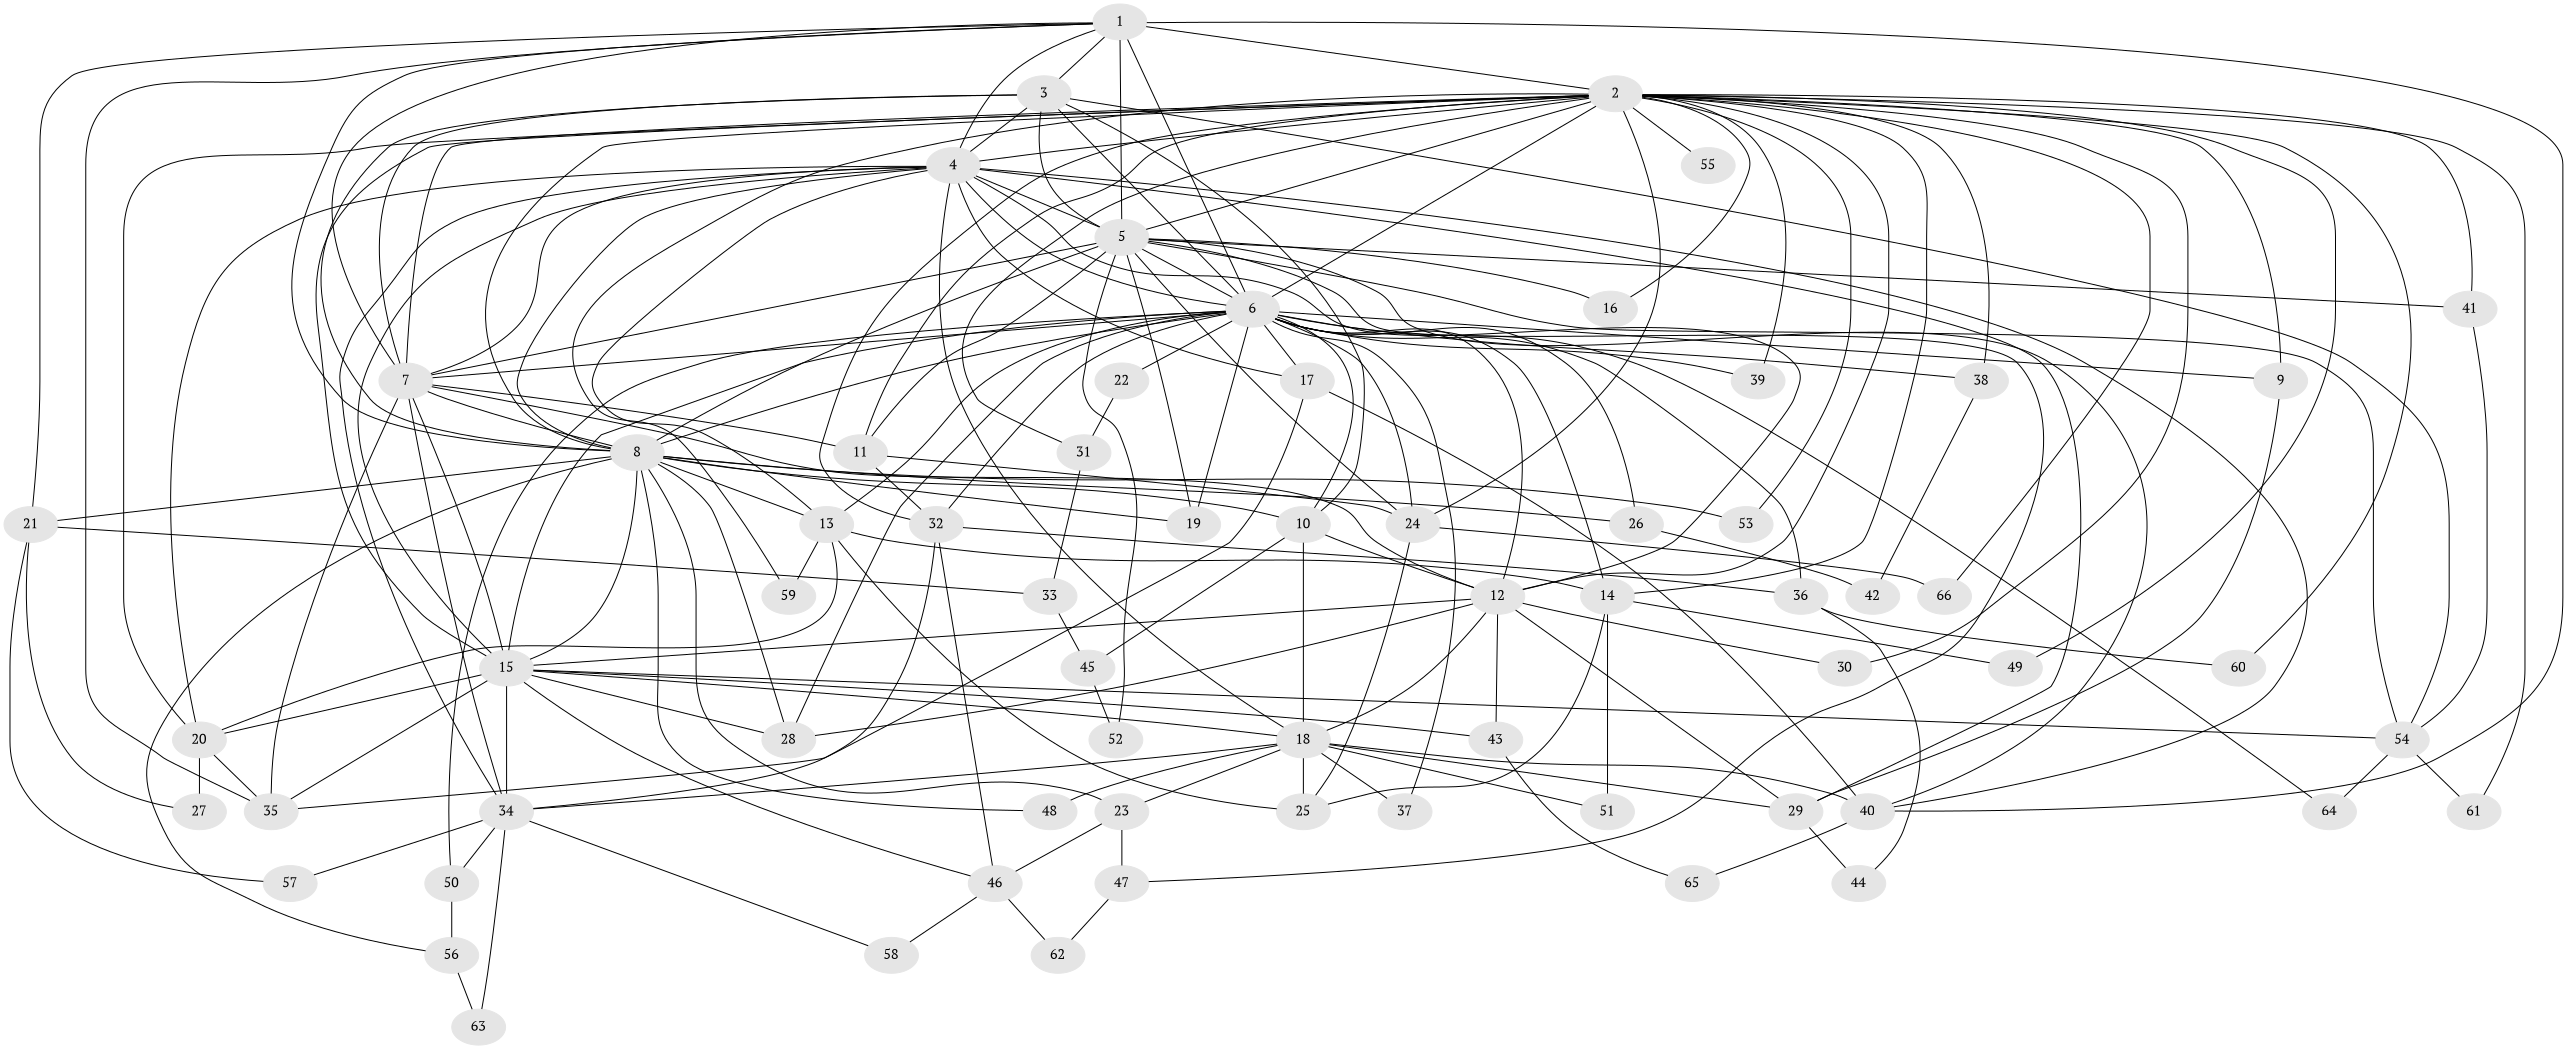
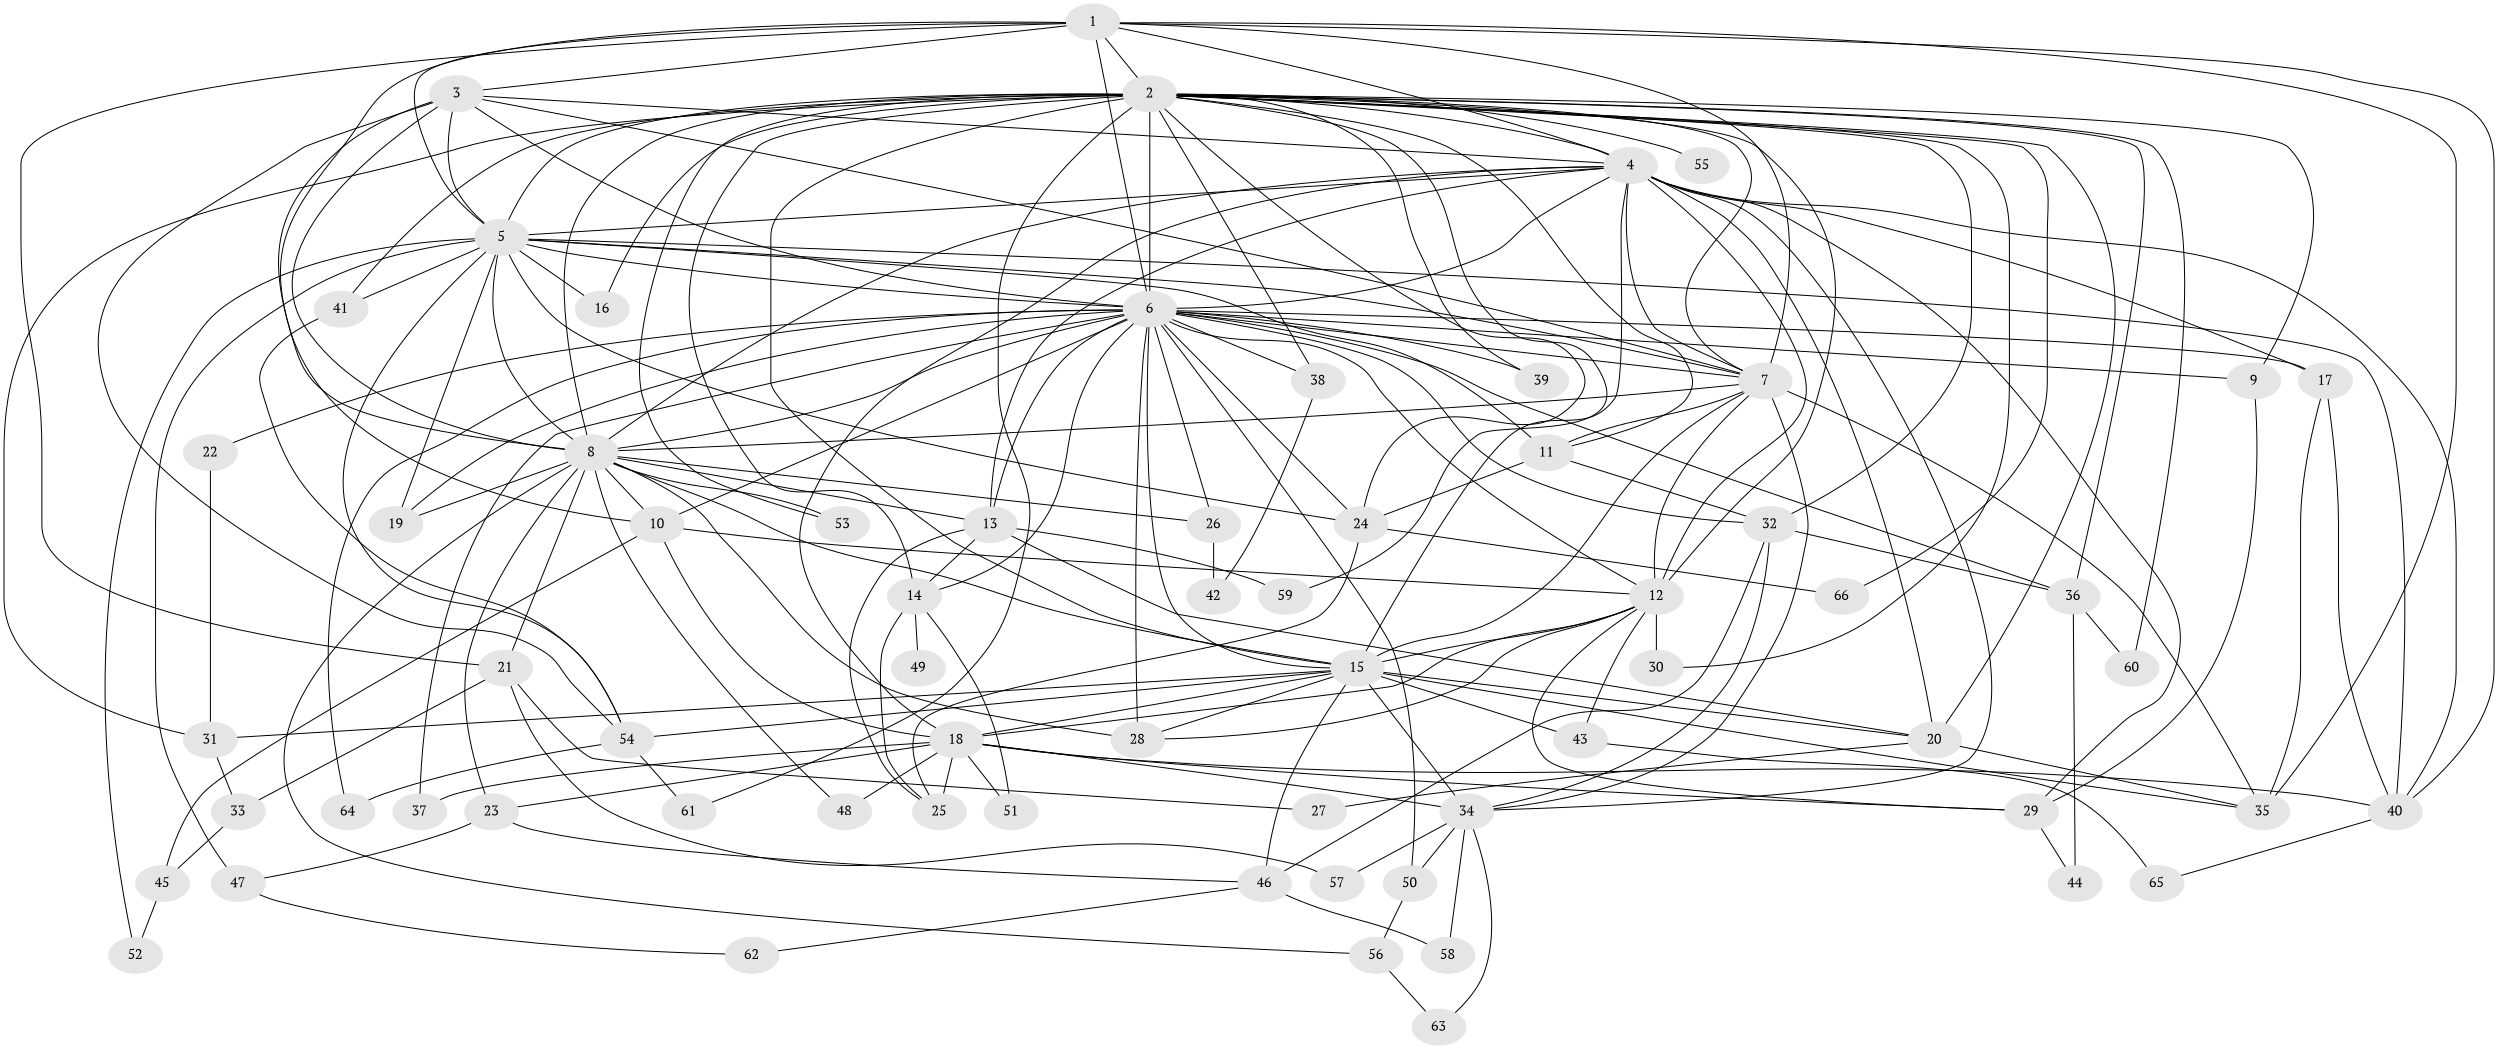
(2282, 167) -> (2142, 165)
none -> (784, 704)
